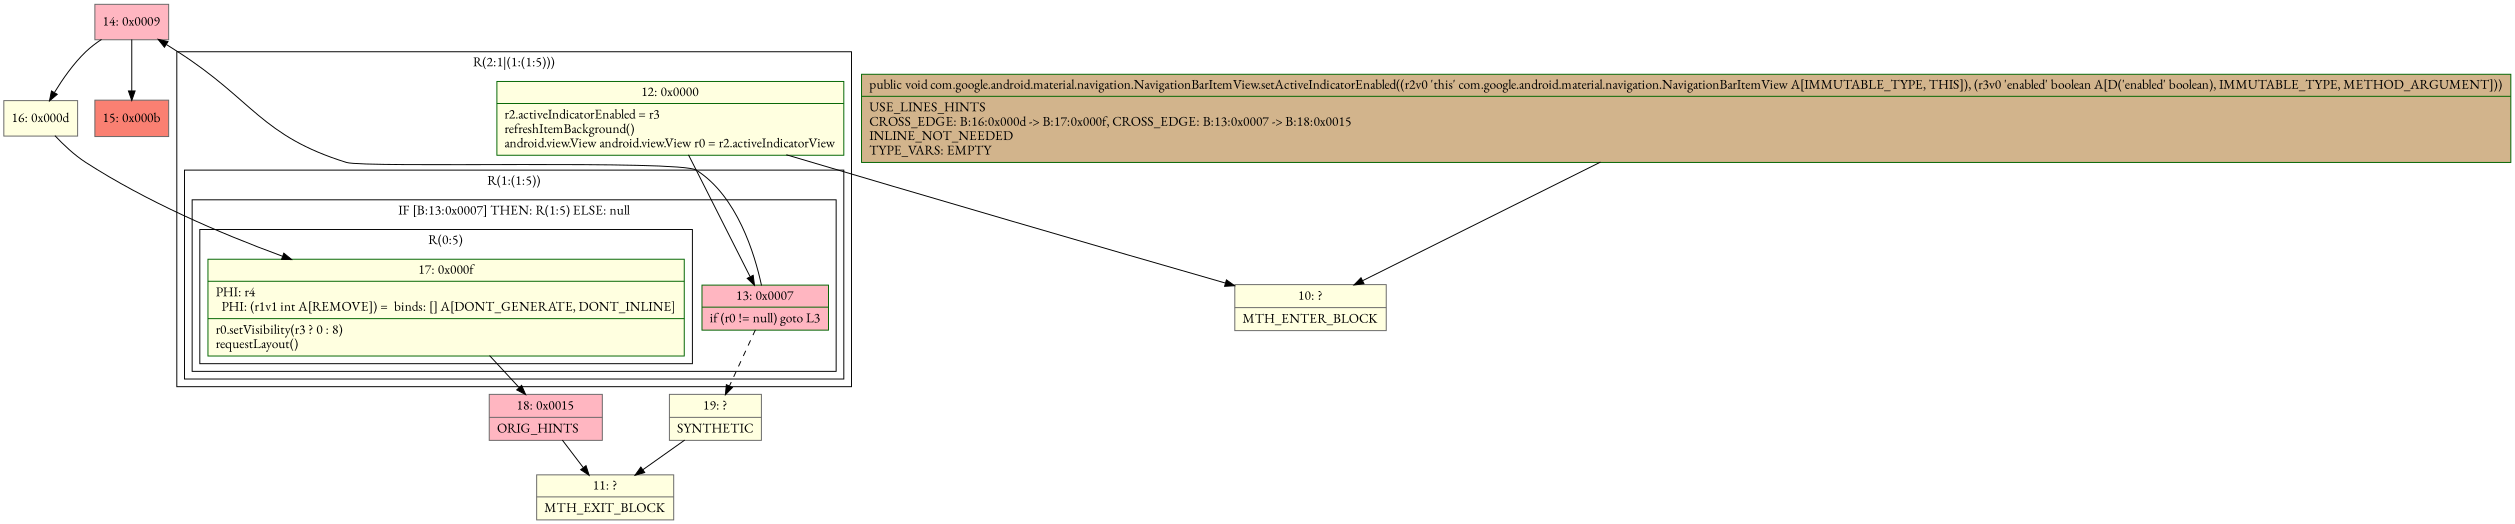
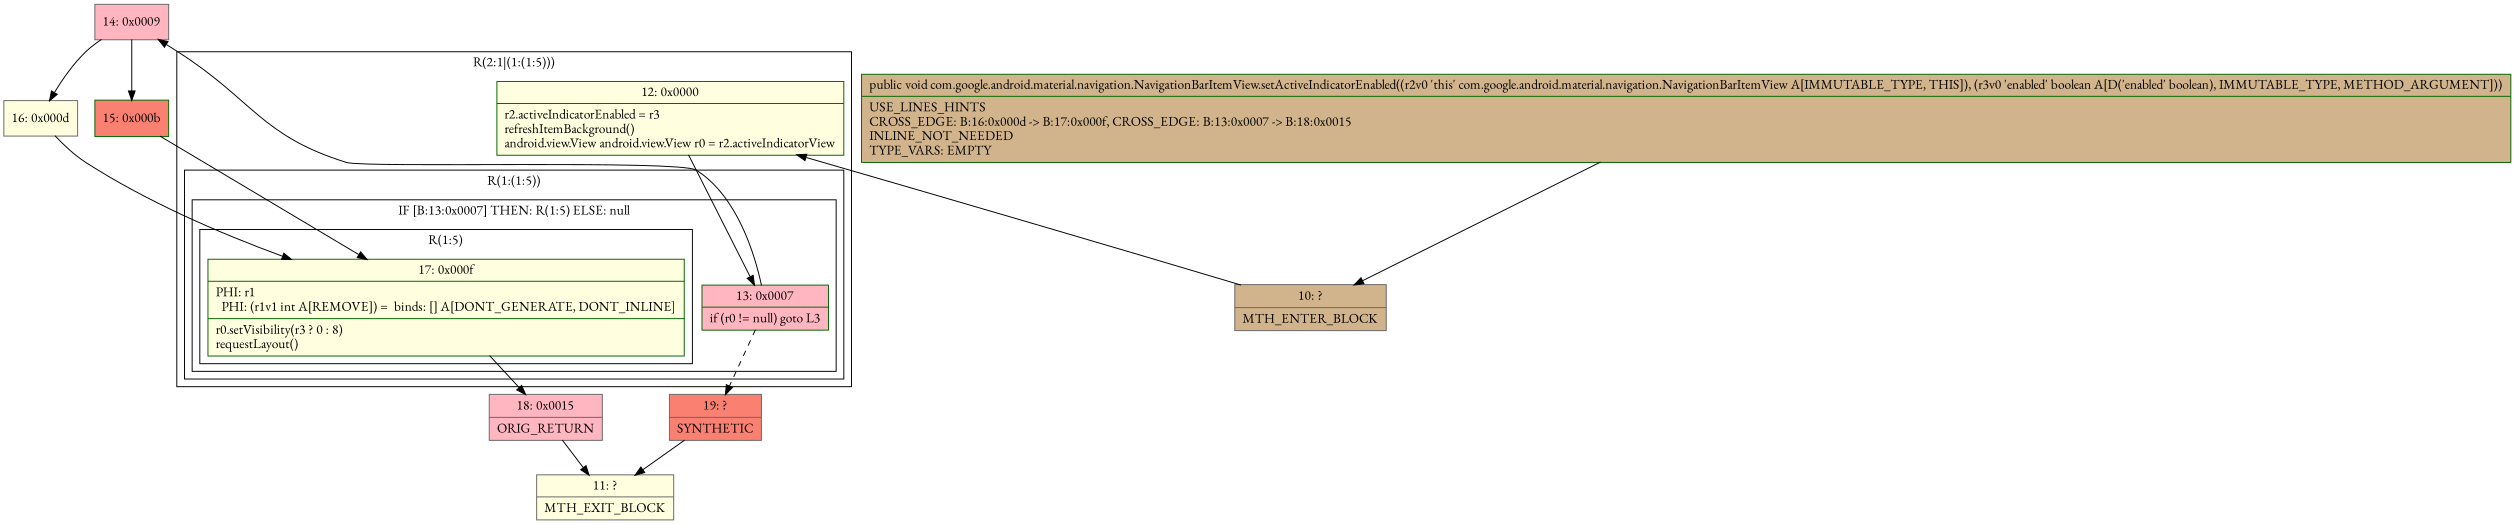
(132, 118) -> (132, 118)
none -> (254, 192)
(1006, 219) -> (1024, 221)
(446, 241) -> (446, 241)
(237, 292) -> (237, 292)
(1311, 308) -> (1311, 308)
(715, 417) -> (715, 417)
(538, 428) -> (546, 428)
